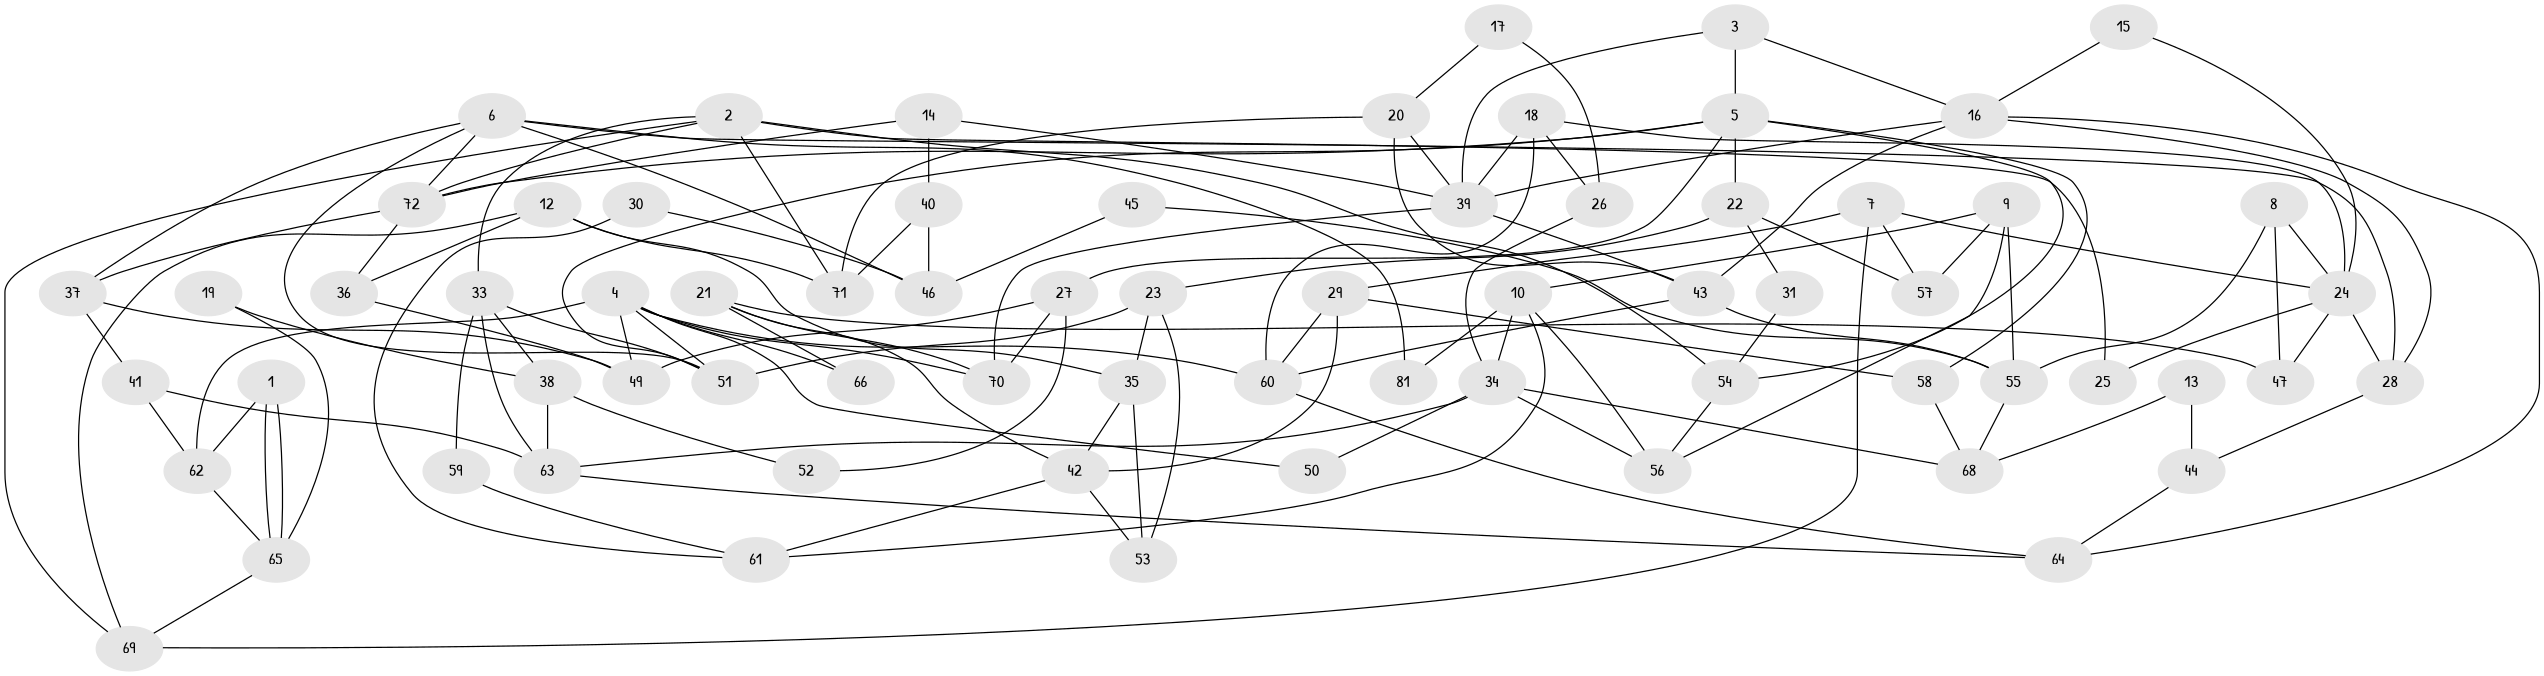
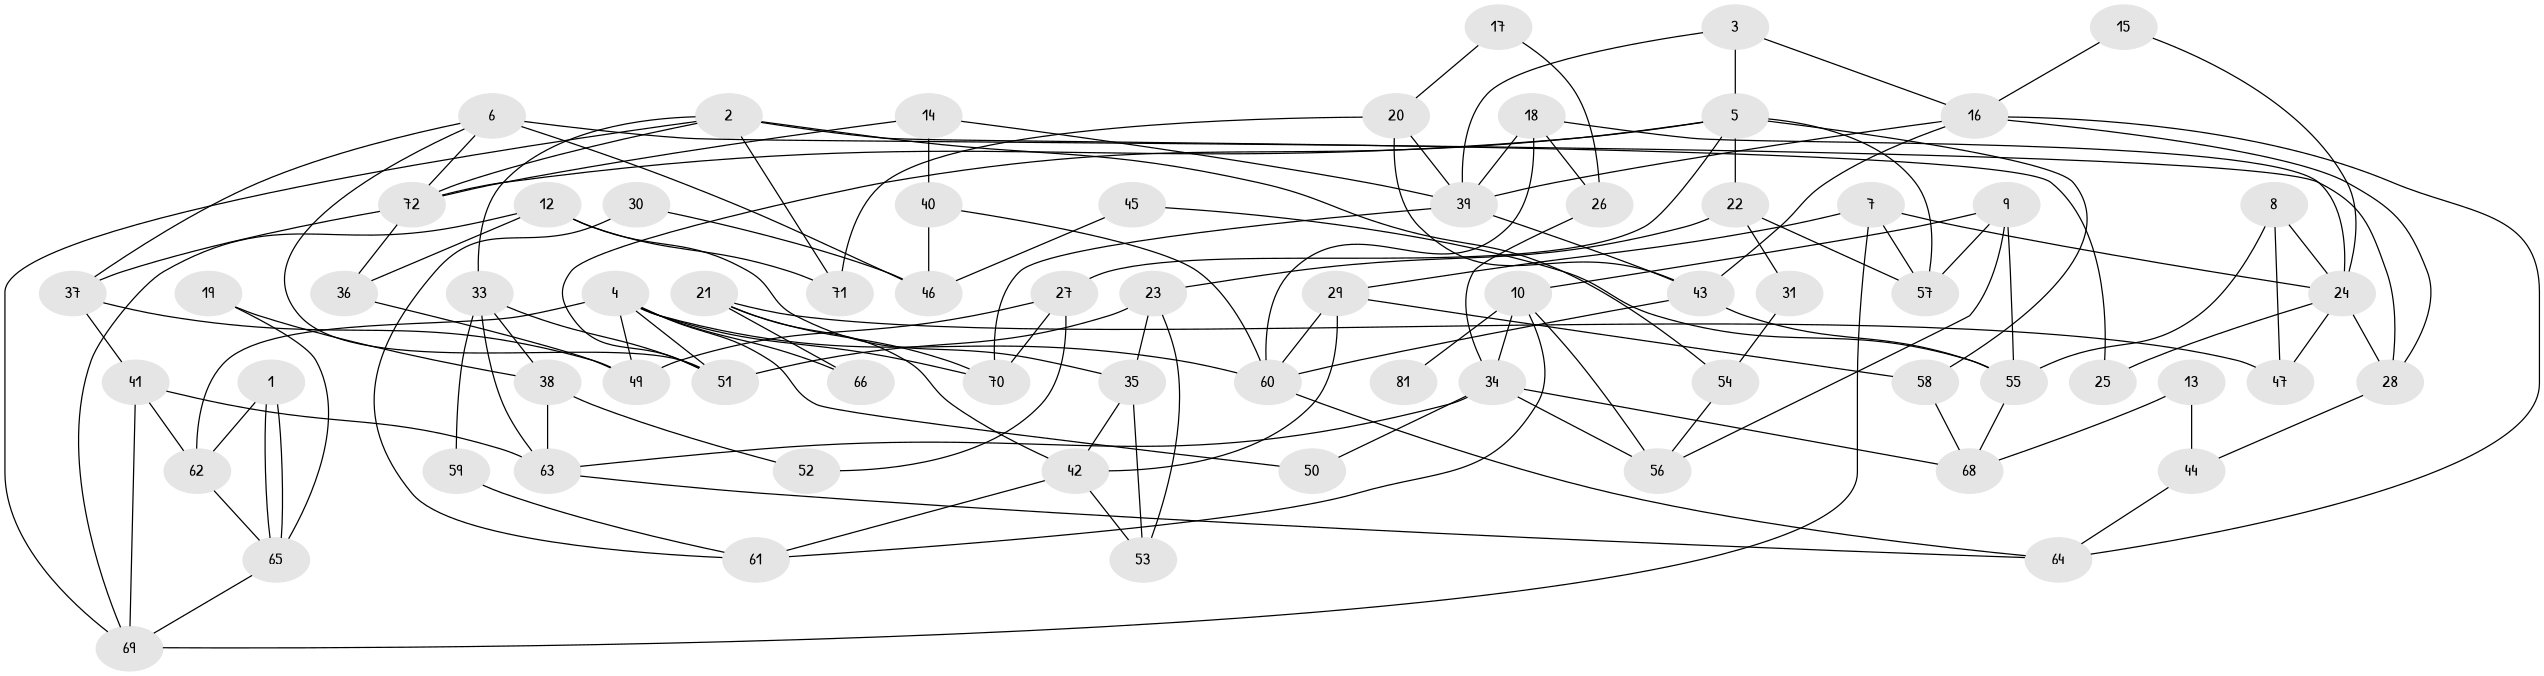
(1107, 167) -> none
(2058, 233) -> (1904, 170)
(884, 249) -> (1144, 249)
none -> (133, 515)
